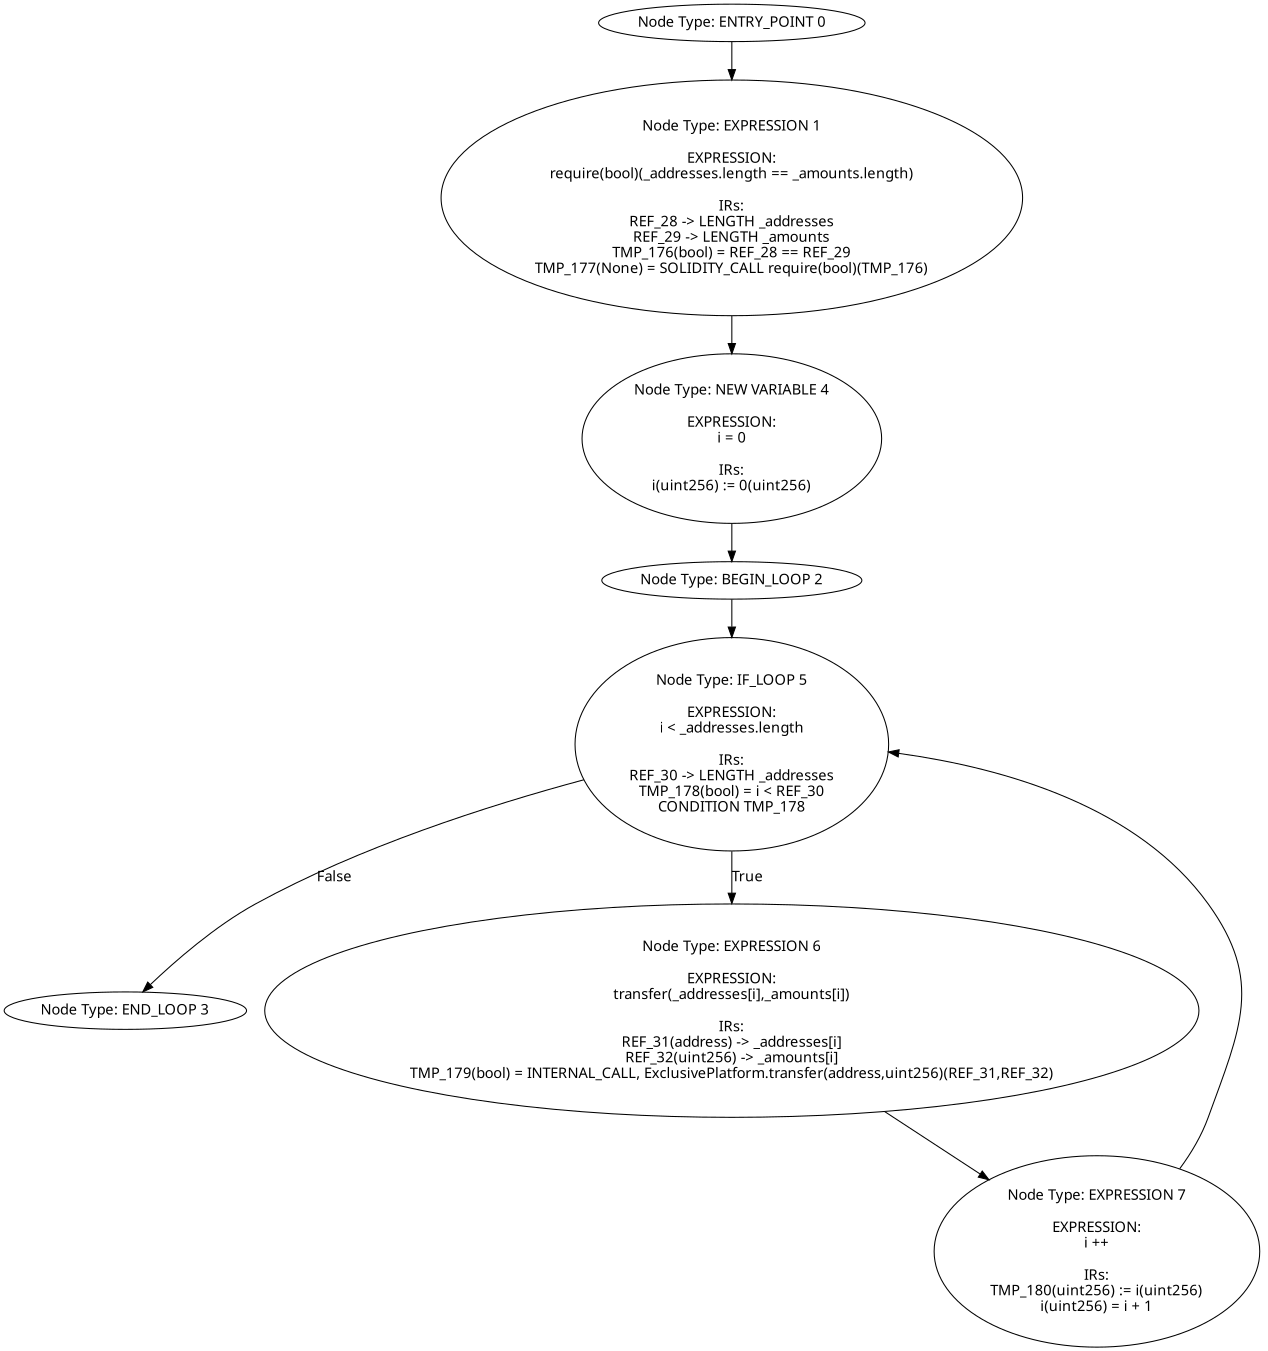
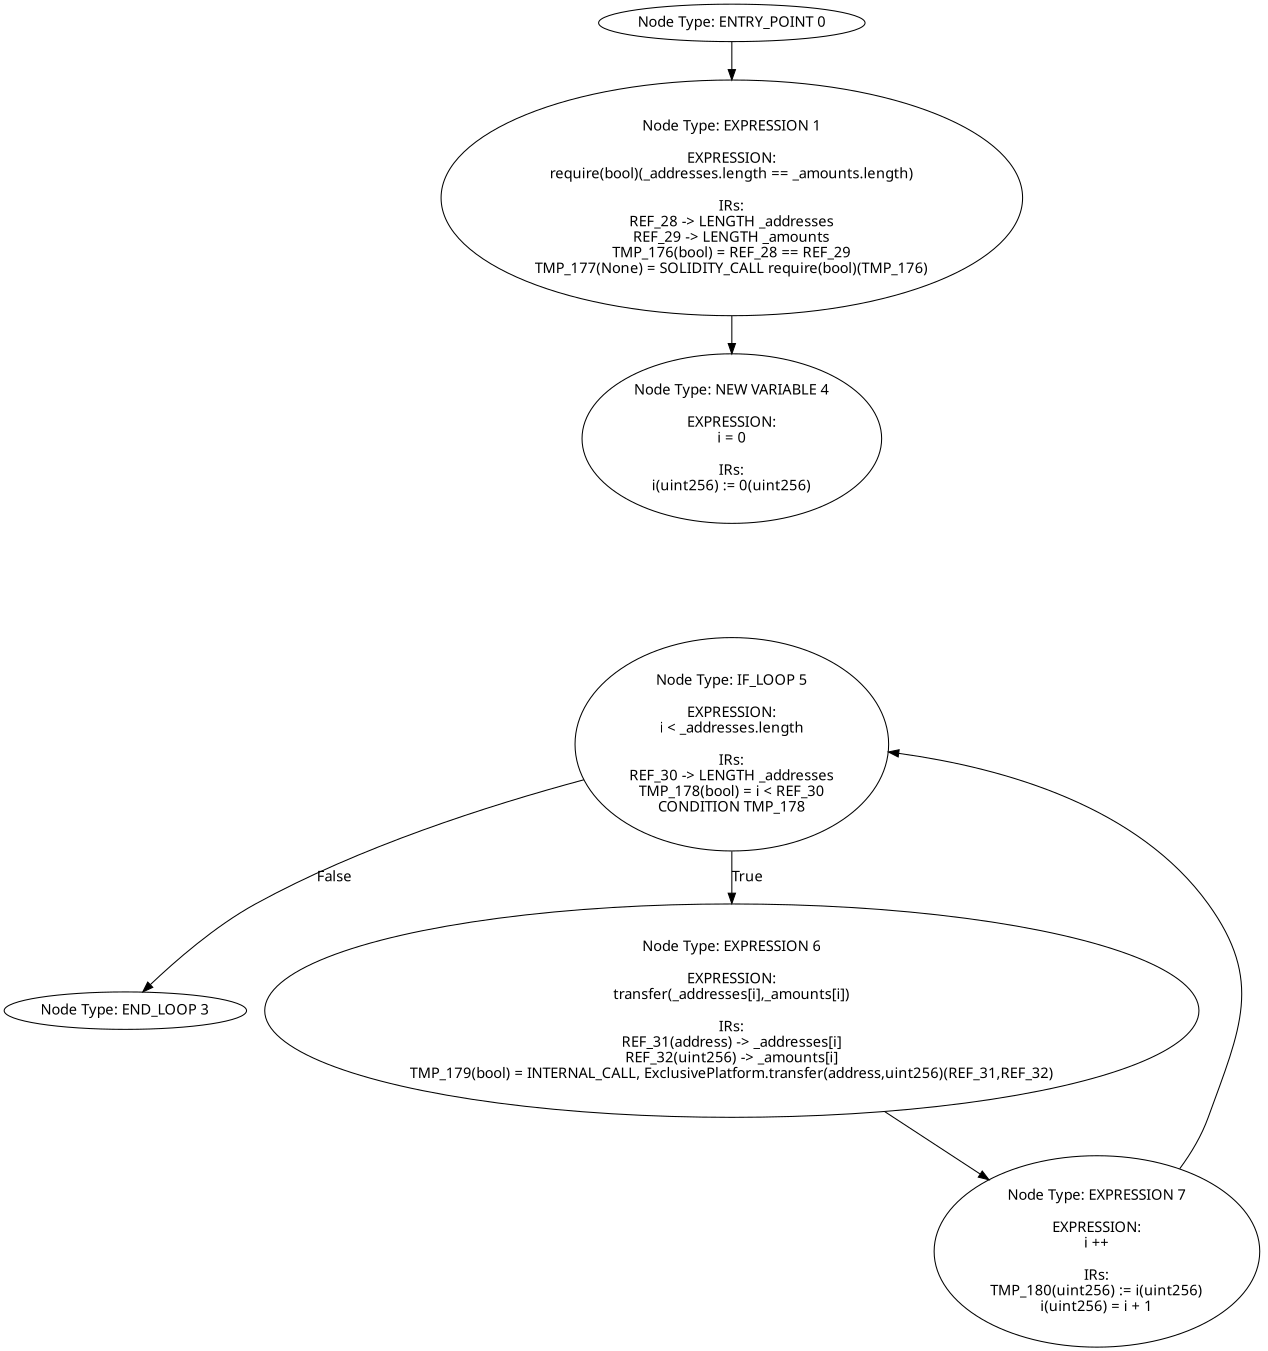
(732, 580) -> none
